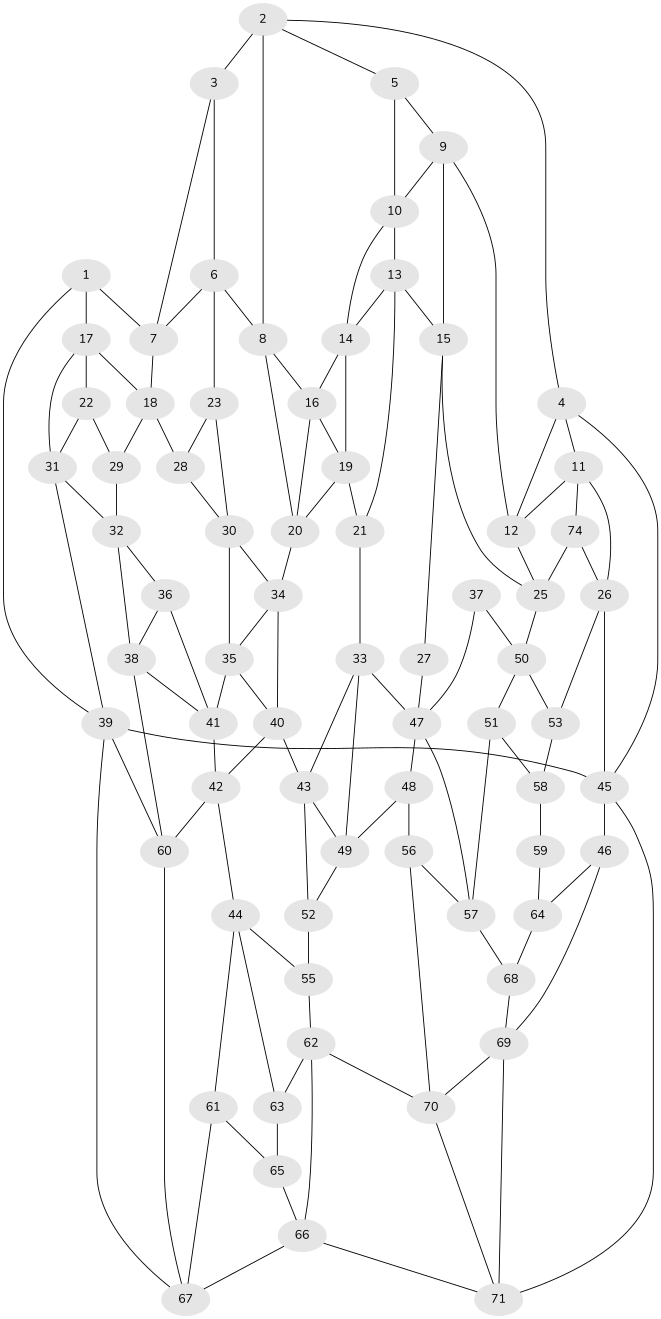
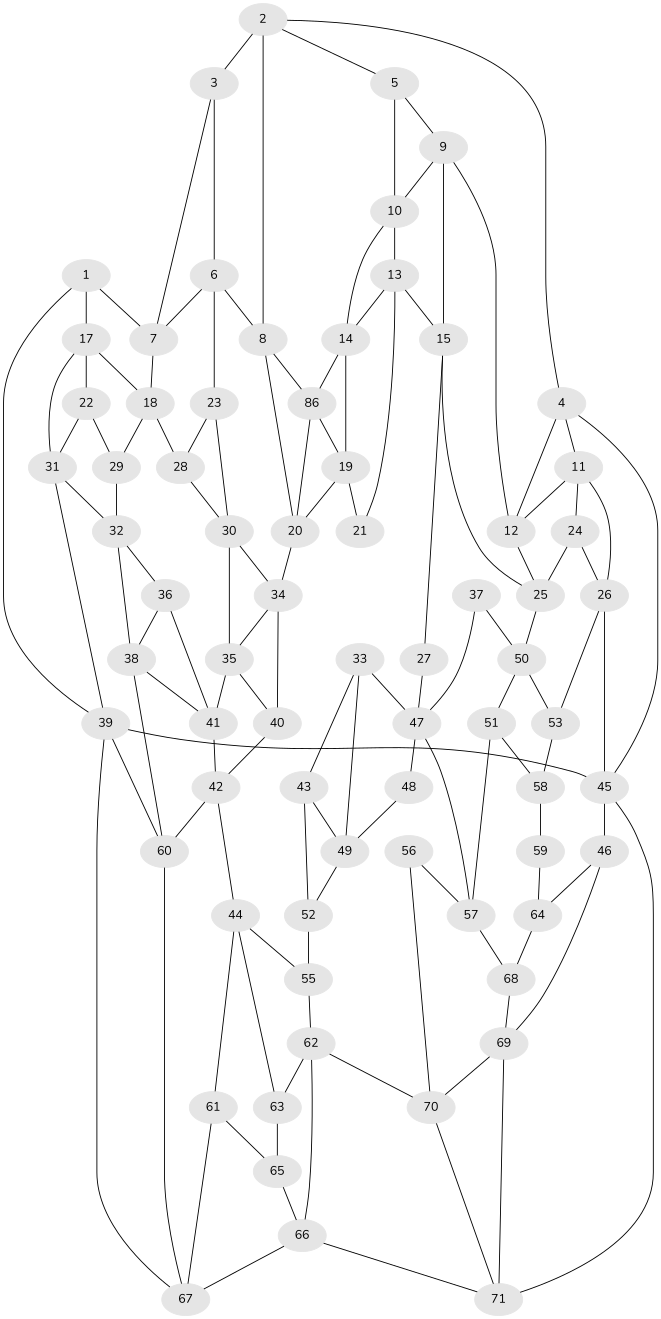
(312, 404) -> (312, 404)
(575, 532) -> (575, 532)
(360, 596) -> none
(291, 756) -> none
(409, 820) -> none
